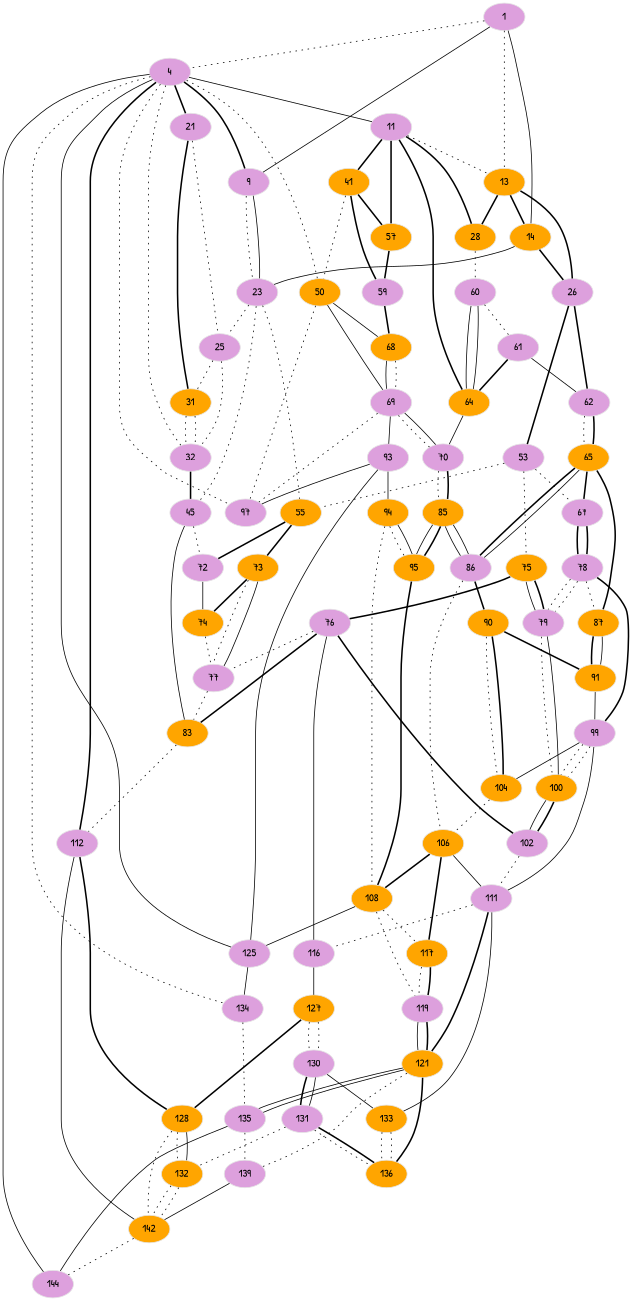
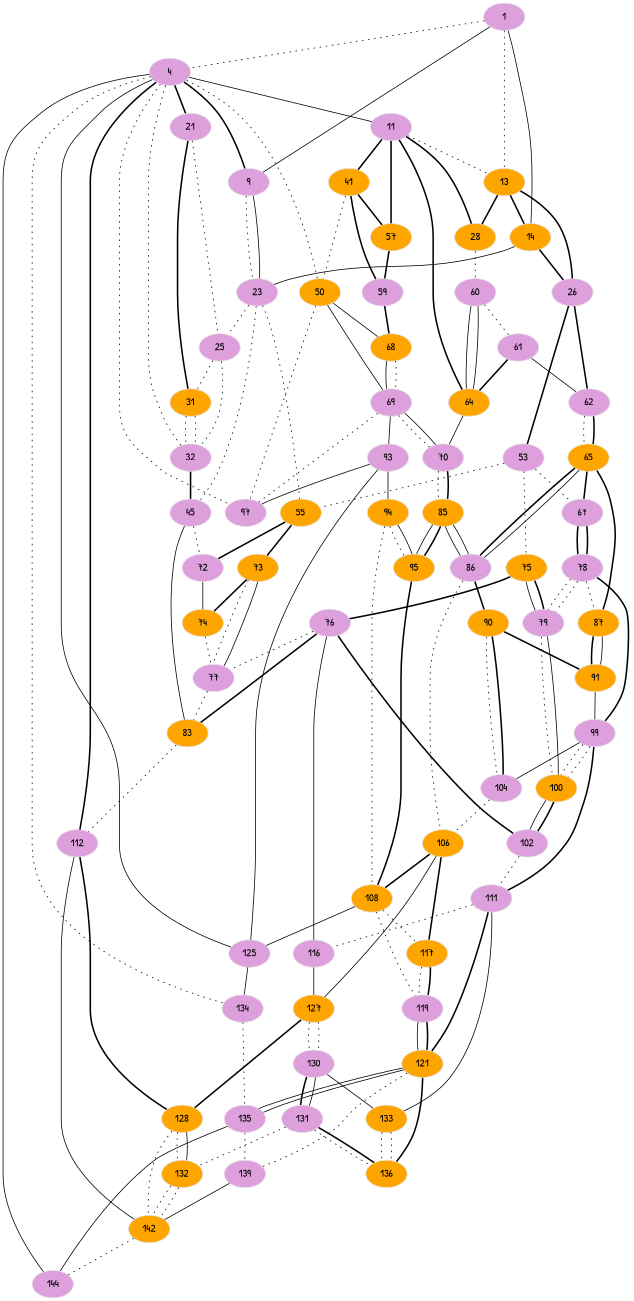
(501, 788) -> (501, 788)
(573, 832) -> (573, 832)
(467, 871) -> (376, 941)
